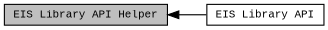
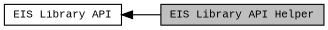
(193, 15) -> (147, 15)
